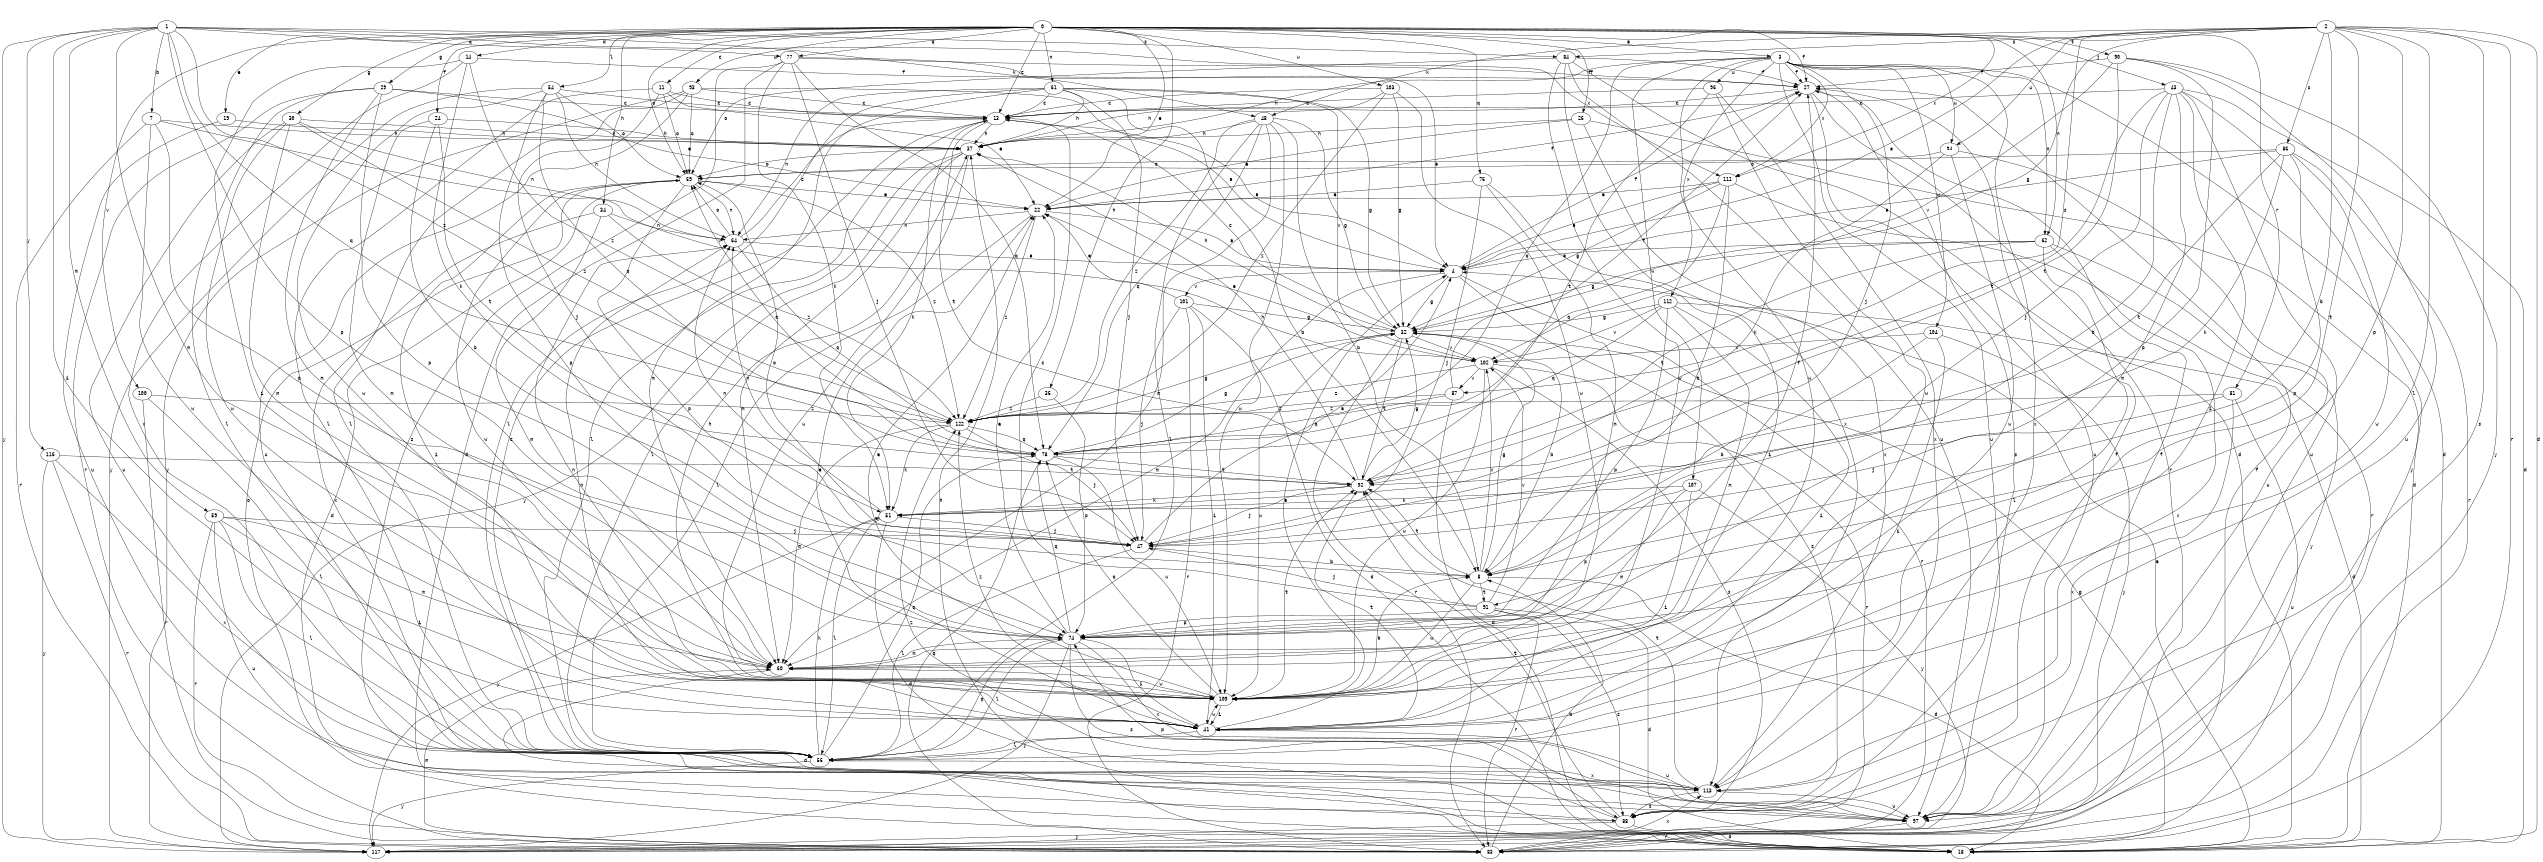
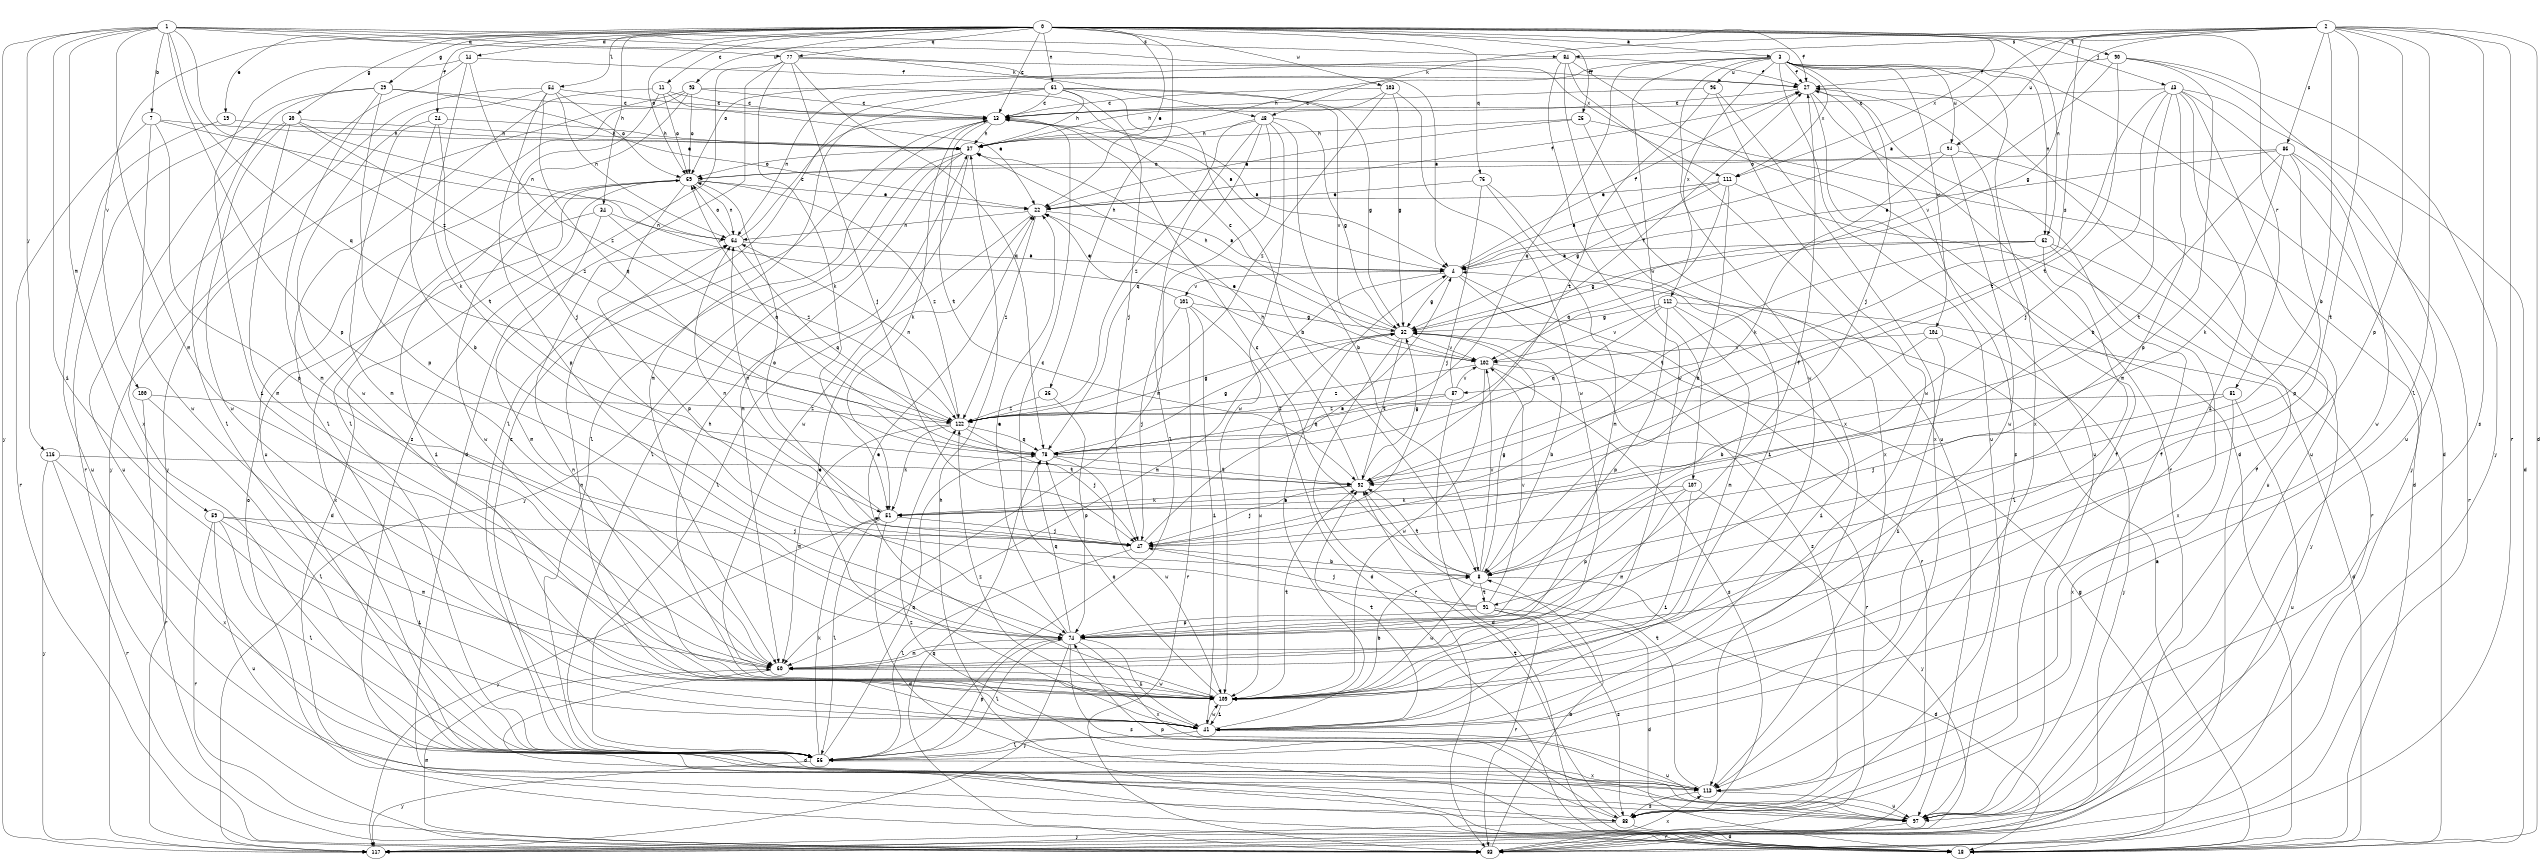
none -> (869, 313)
none -> (1246, 337)
(1471, 377) -> (1463, 376)
